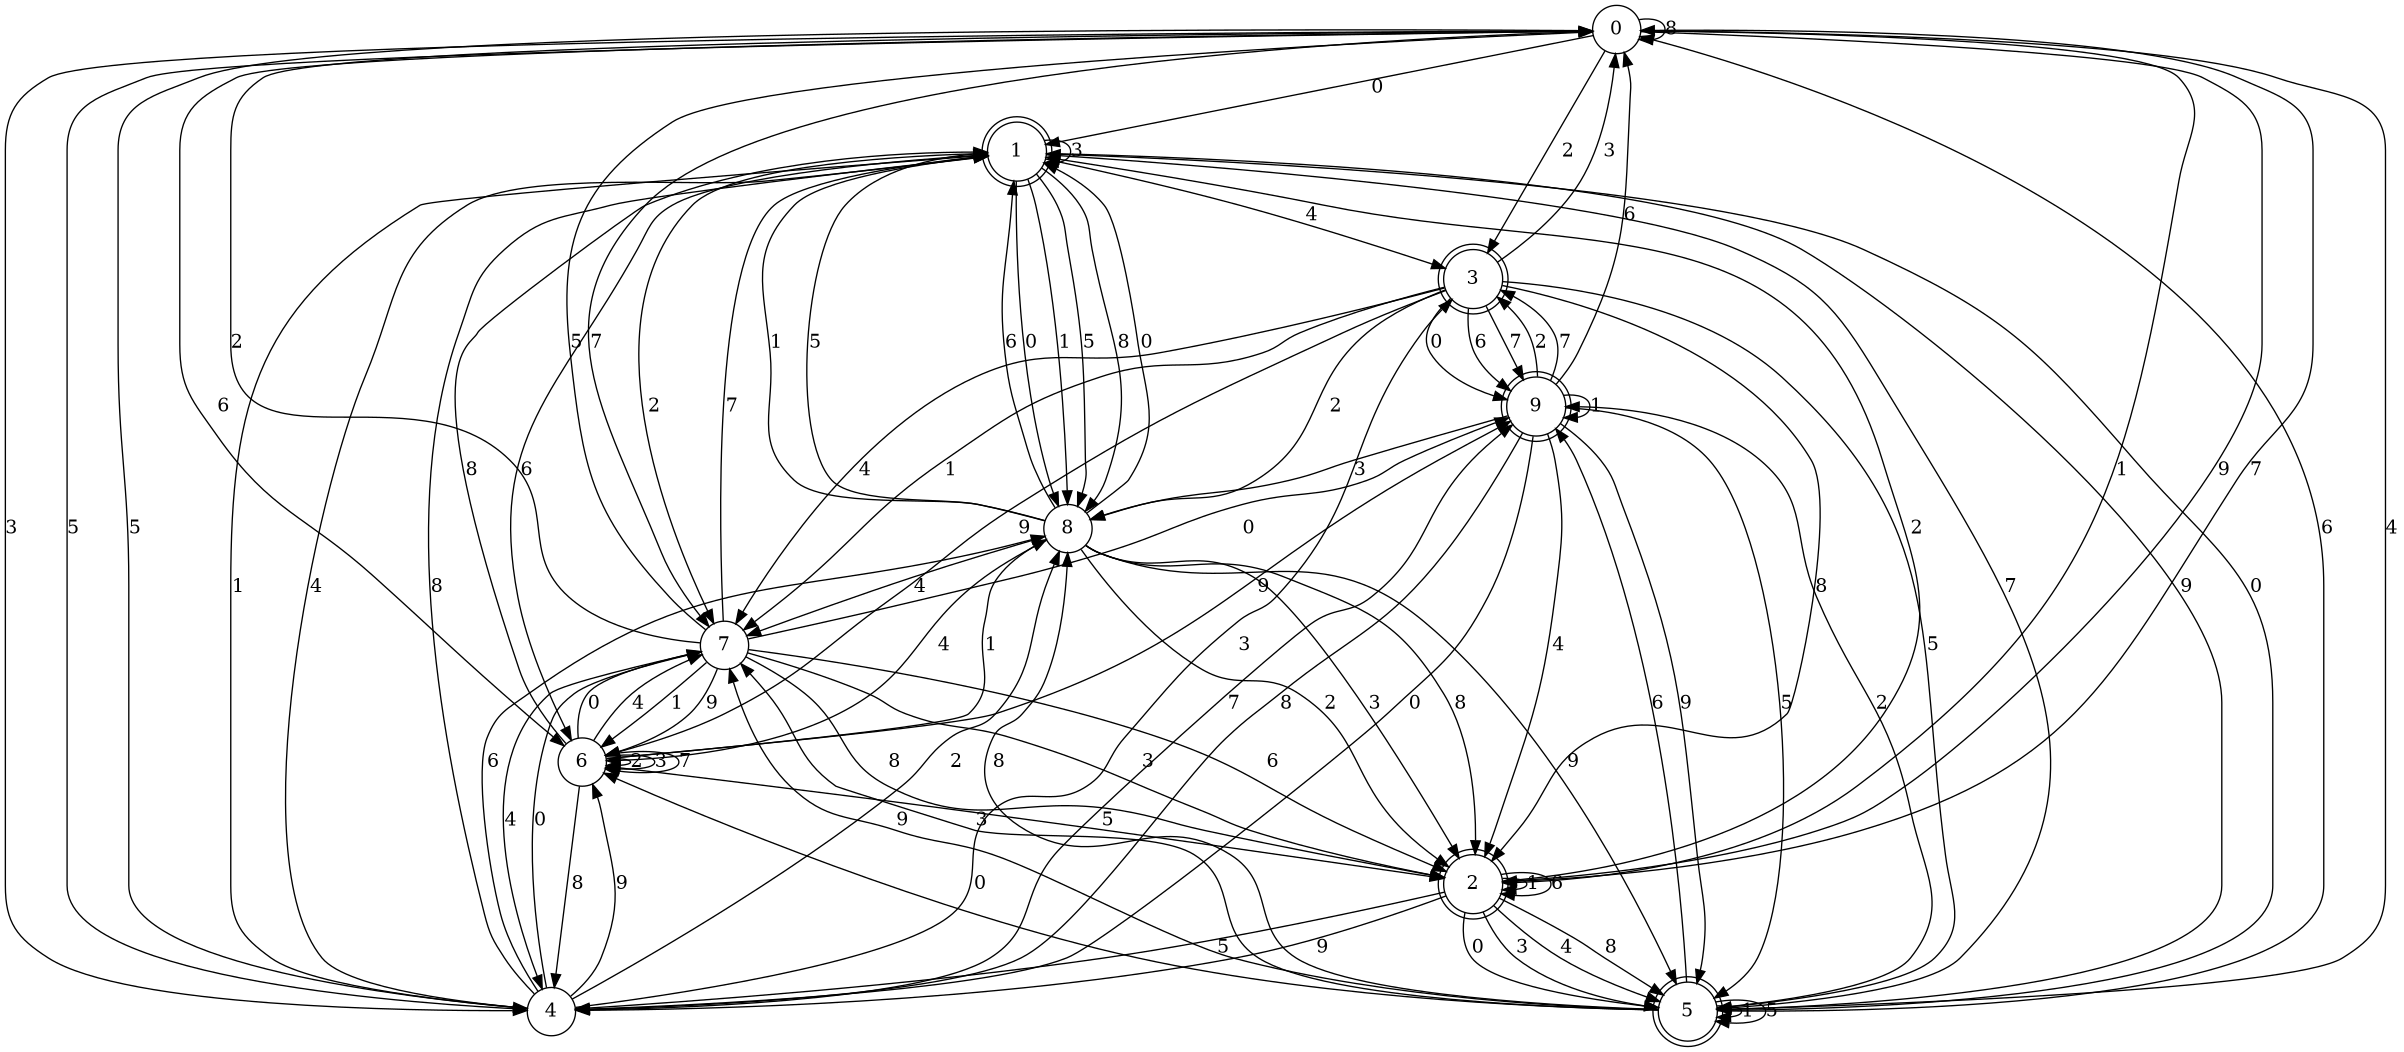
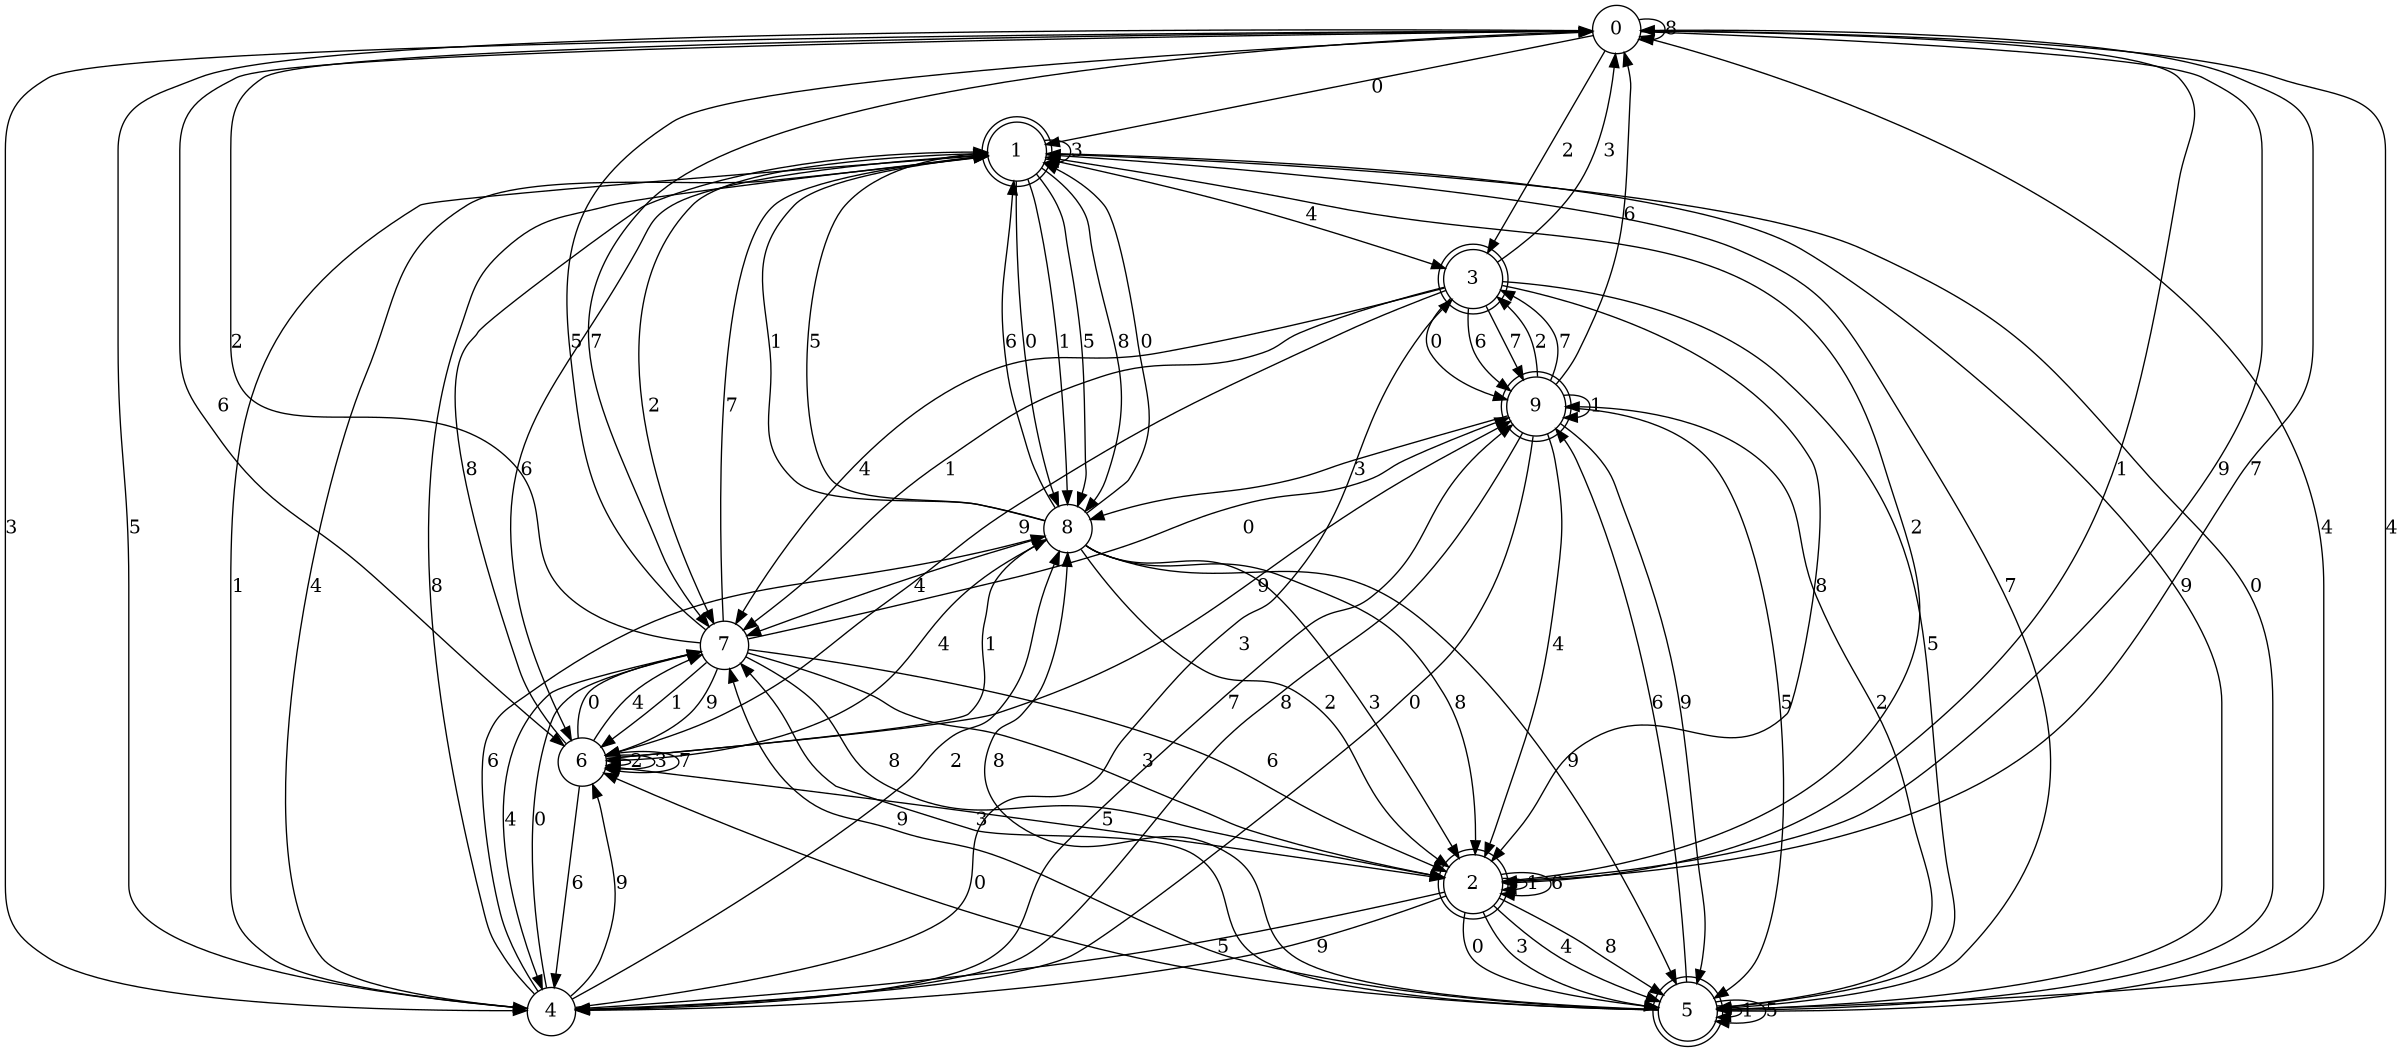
(189, 72) -> none
(1299, 439) -> none
(2328, 529) -> (2328, 529)
(578, 884) -> (578, 884)
